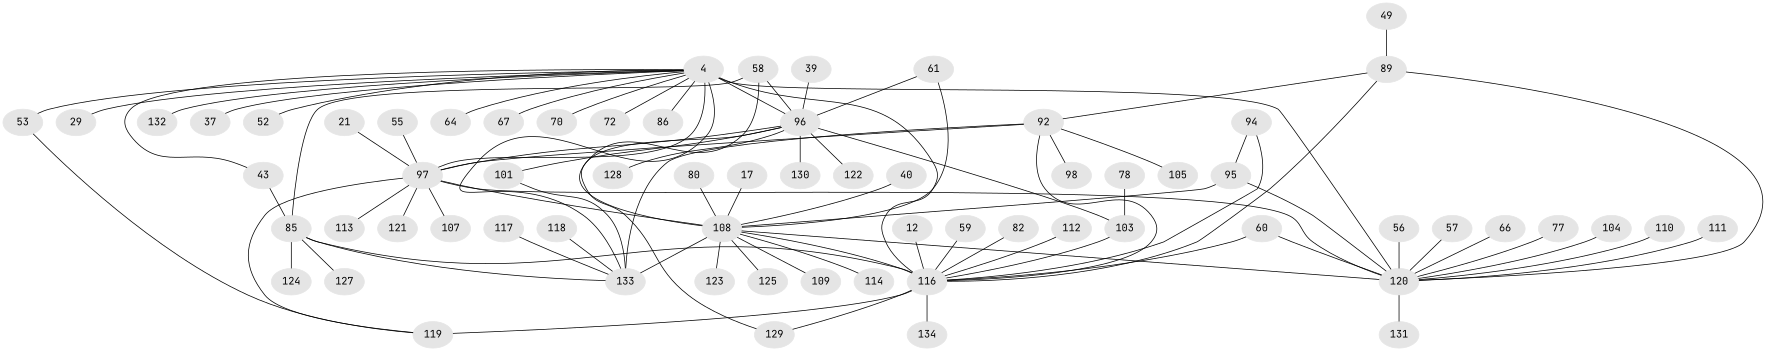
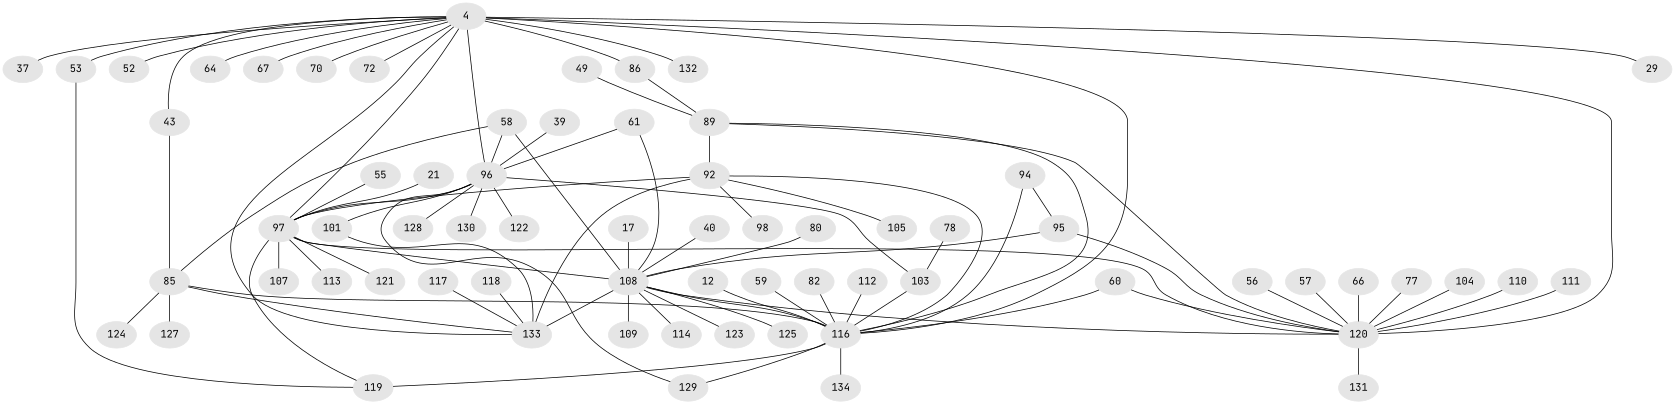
none -> (672, 96)
